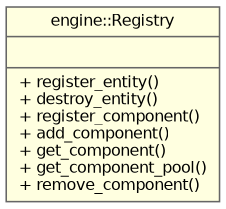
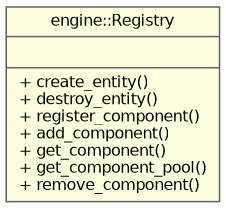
(90, 83) -> (84, 83)
